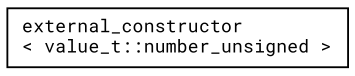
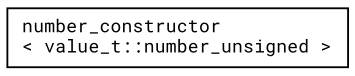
(178, 38) -> (178, 38)
